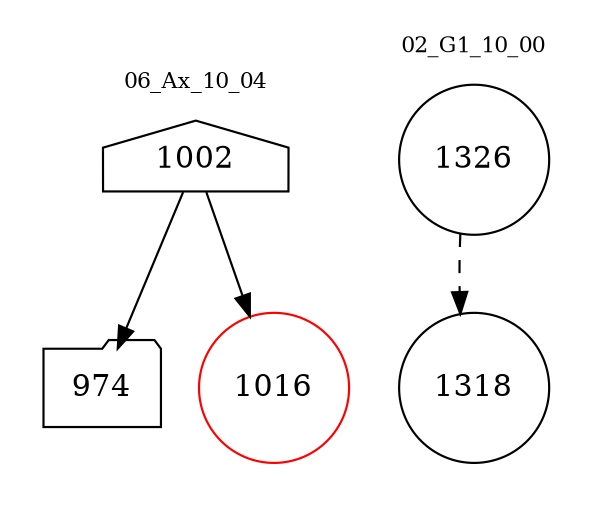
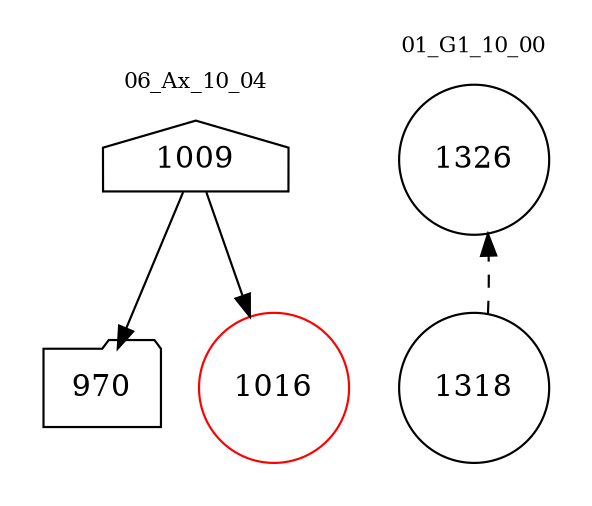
(474, 47) -> (474, 47)
(196, 160) -> (196, 160)
(460, 263) -> (489, 285)
(102, 388) -> (102, 388)
